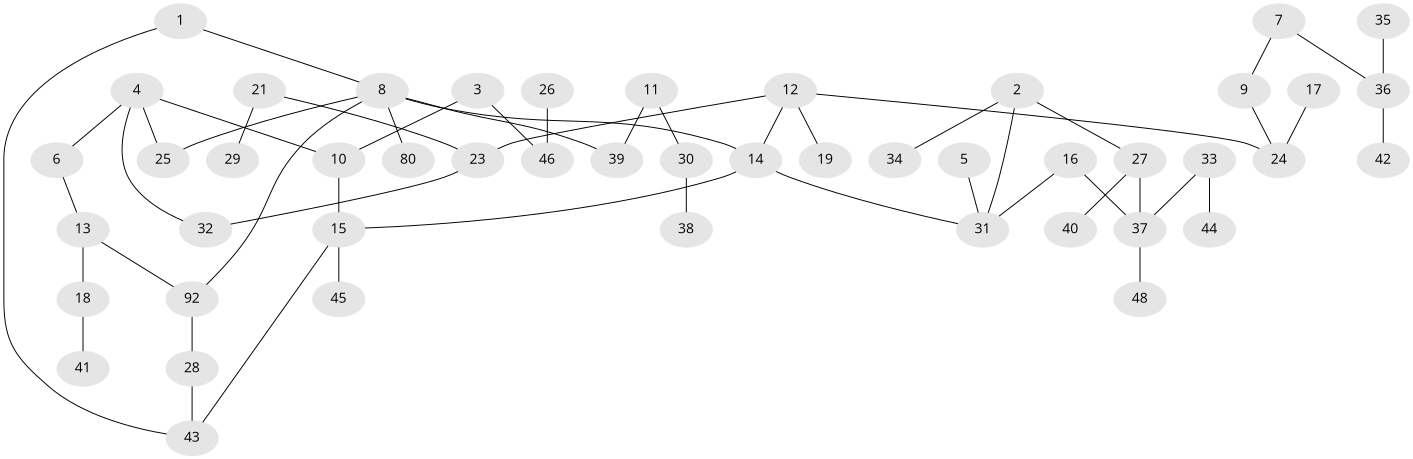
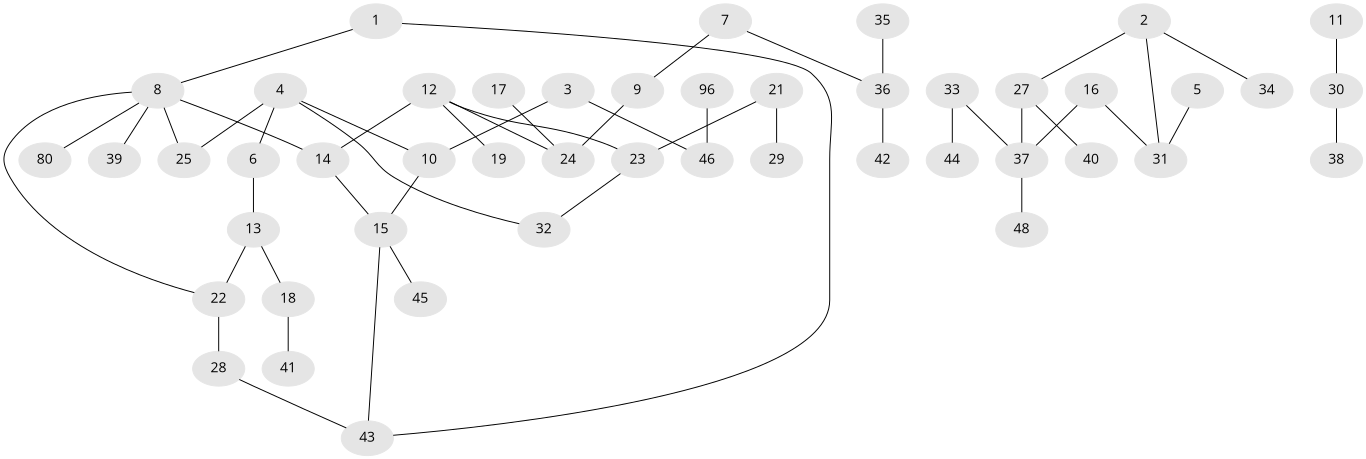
(547, 91) -> (707, 91)
(631, 131) -> none
(866, 201) -> none
(192, 299) -> (219, 299)
